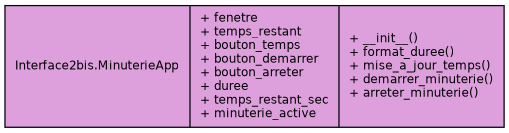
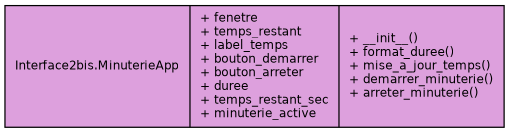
(251, 45) -> (245, 45)
